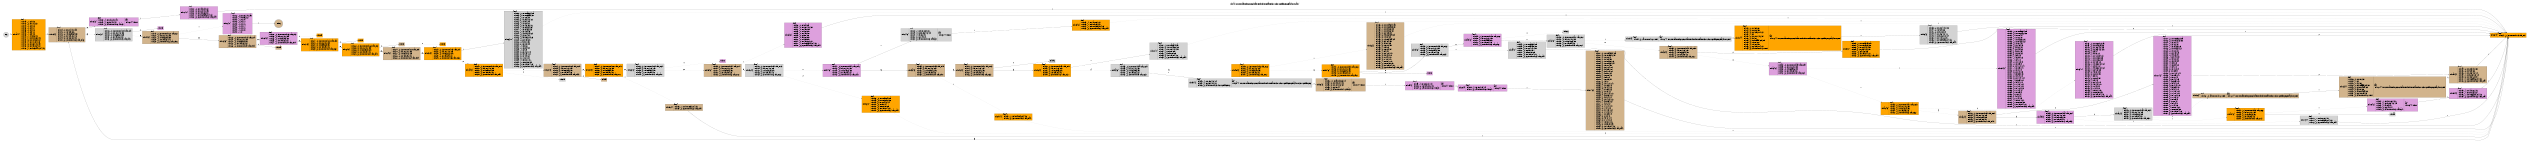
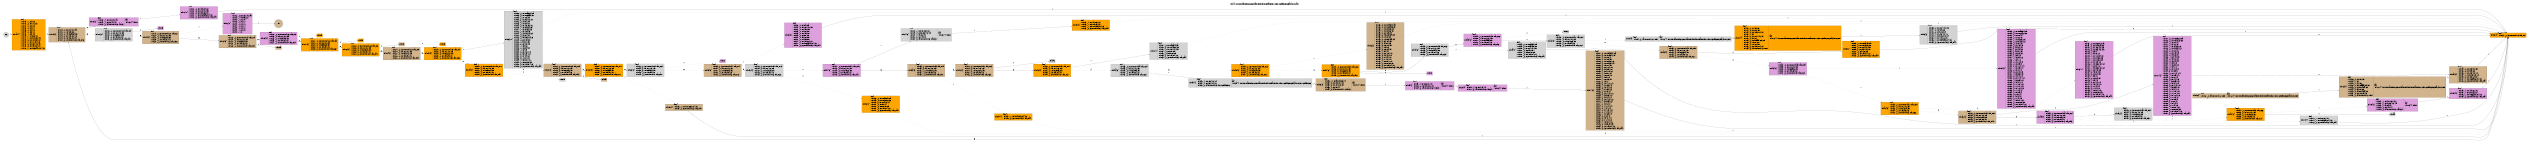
(279, 24) -> (279, 24)
